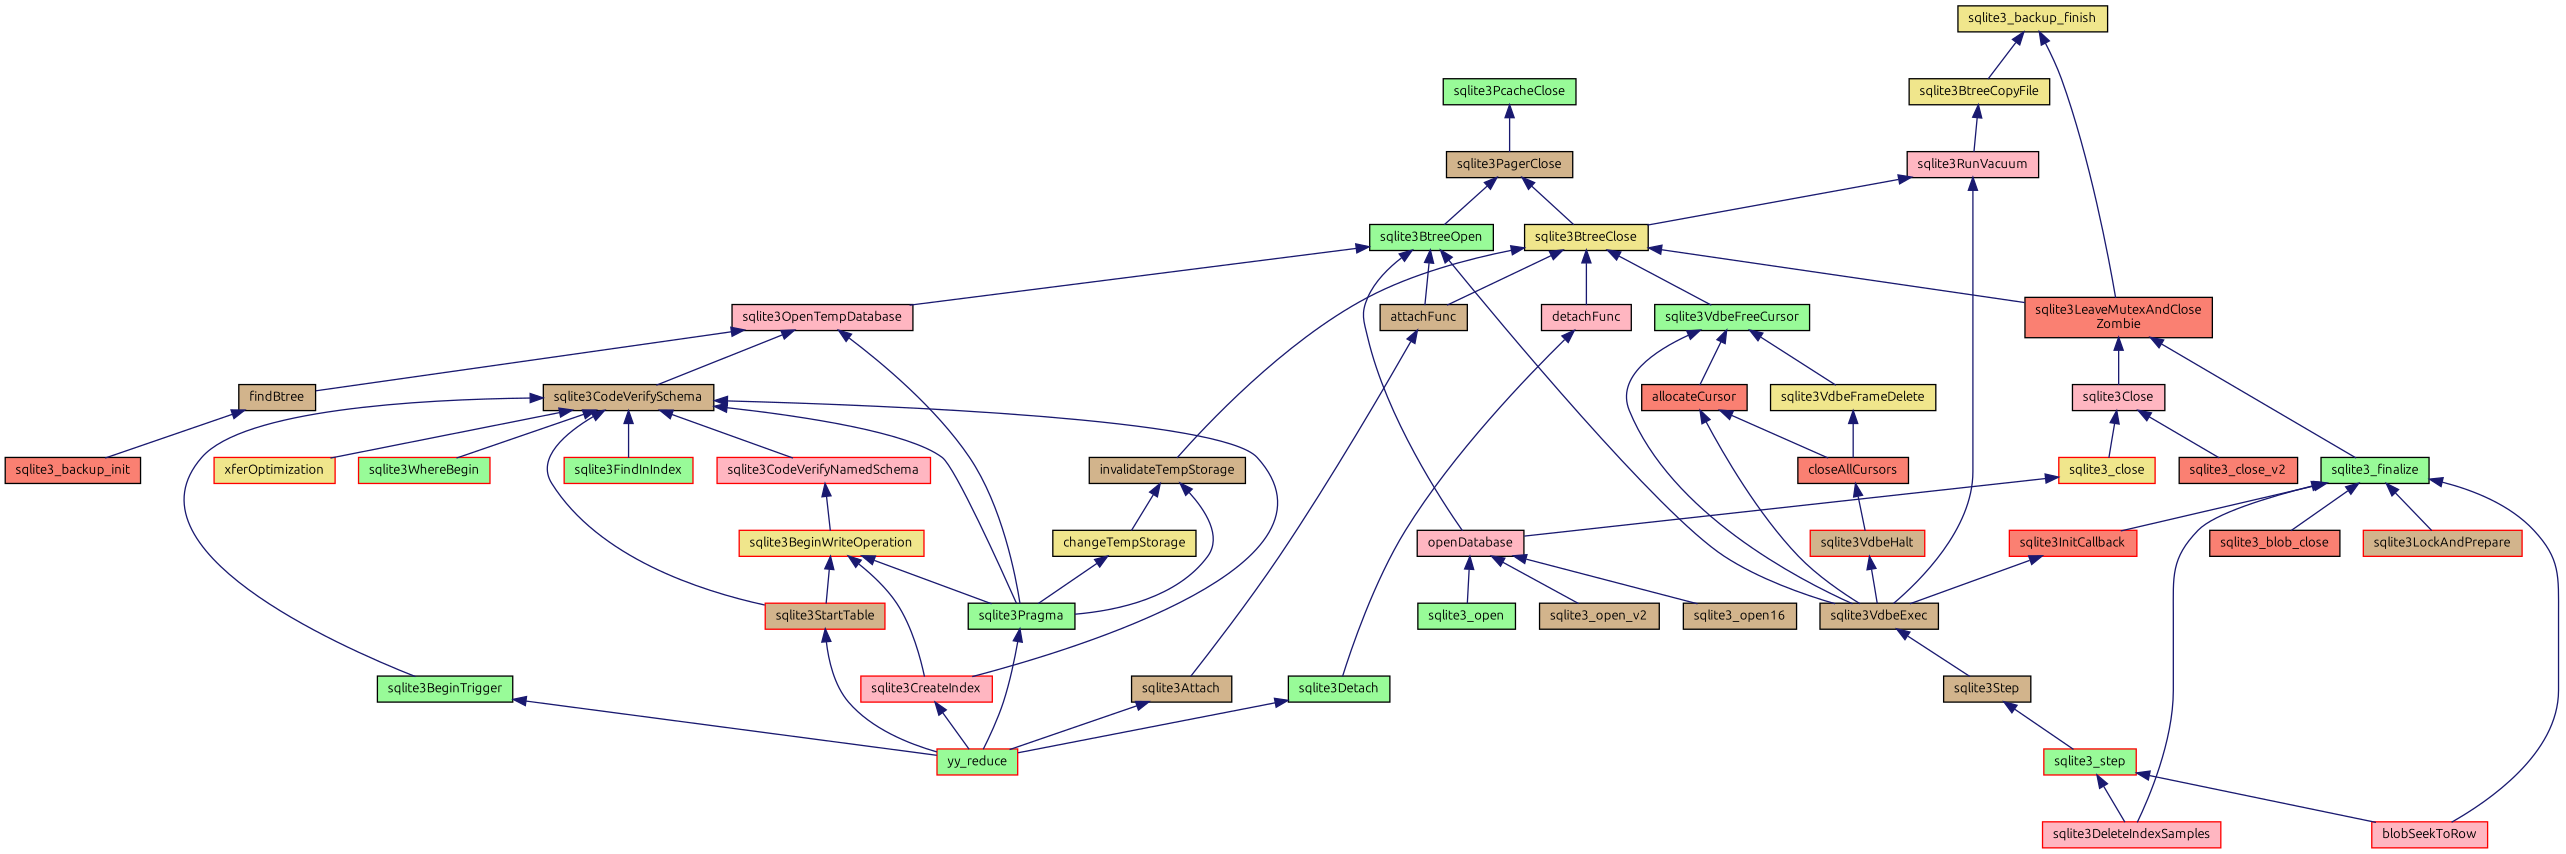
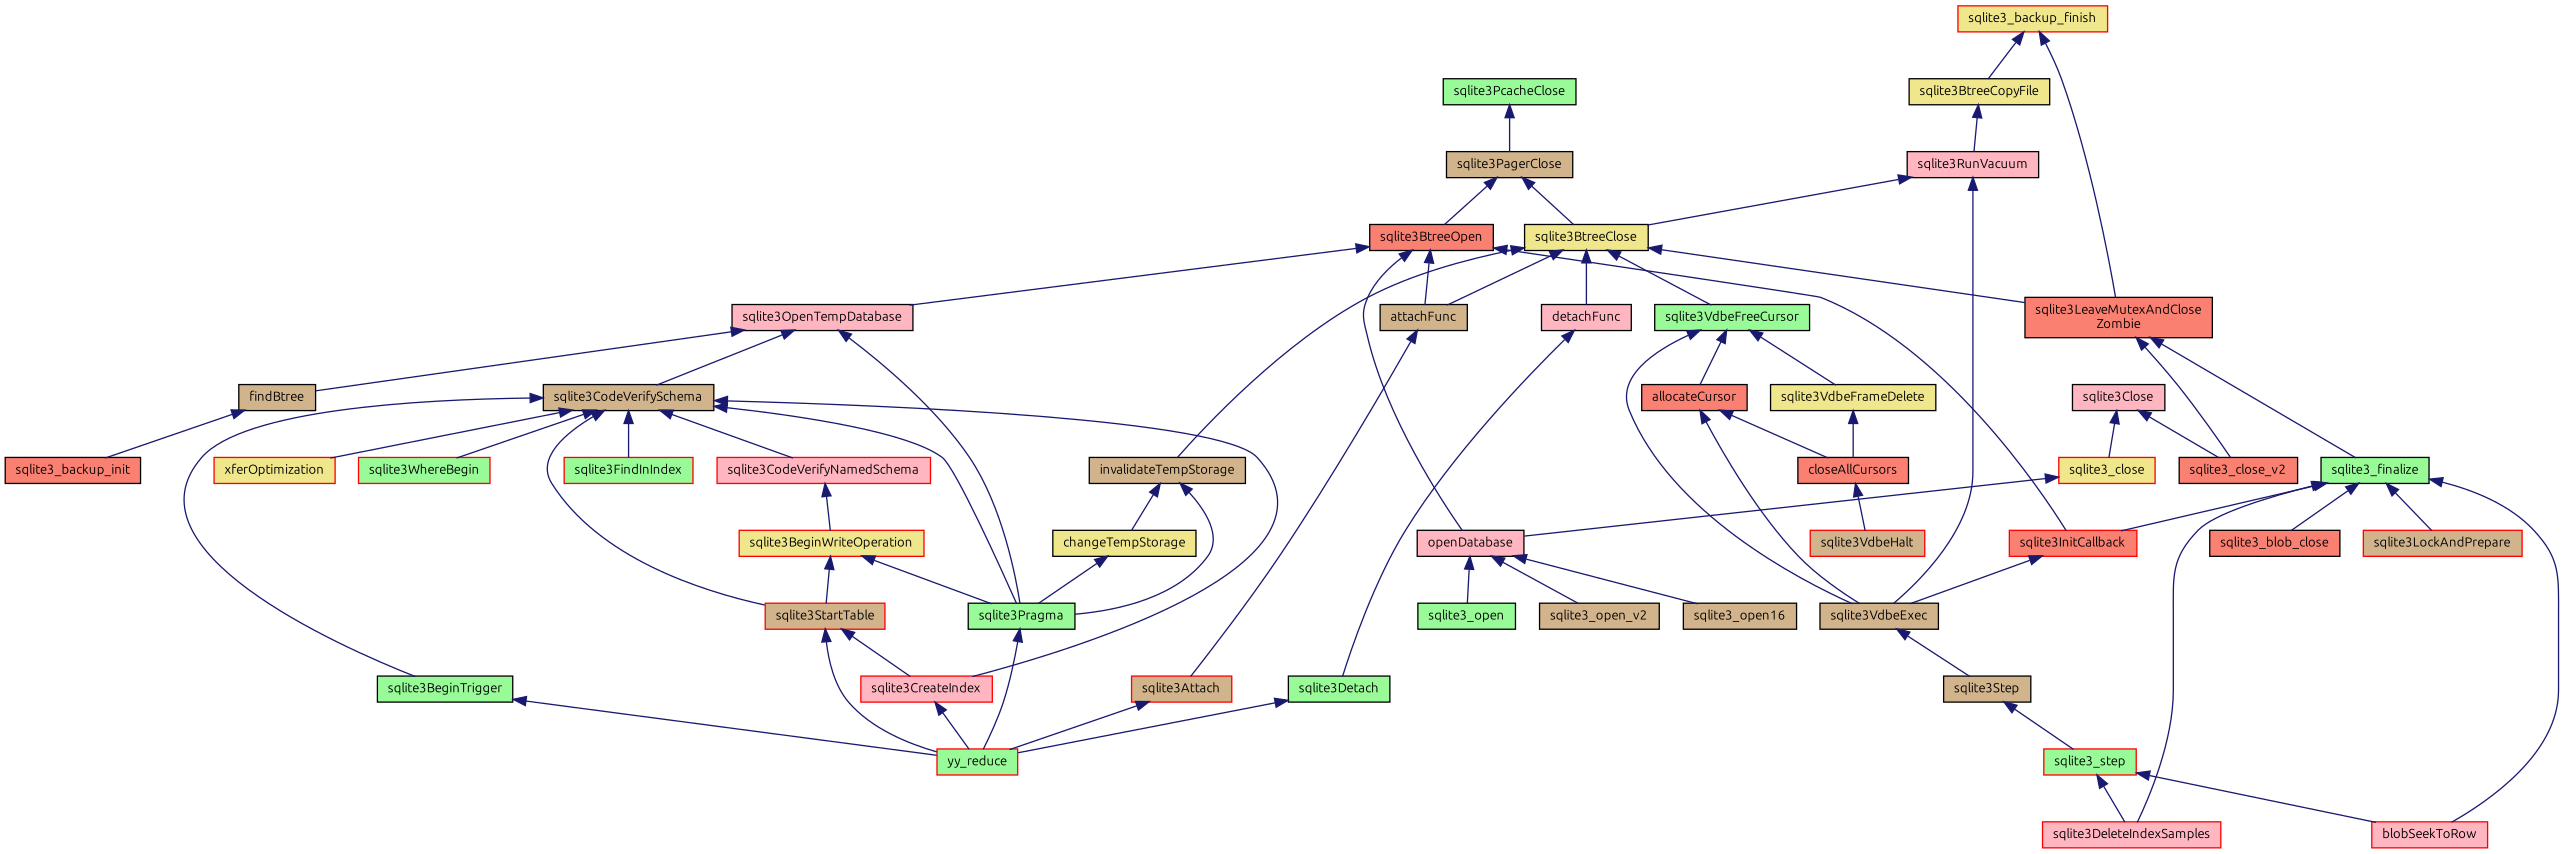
(2033, 19) -> (2033, 19)
(1432, 238) -> (1432, 238)
(2119, 368) -> (2190, 401)
(1621, 459) -> (1832, 303)
(1874, 586) -> none
(903, 614) -> (881, 656)
(1182, 689) -> (1182, 689)
